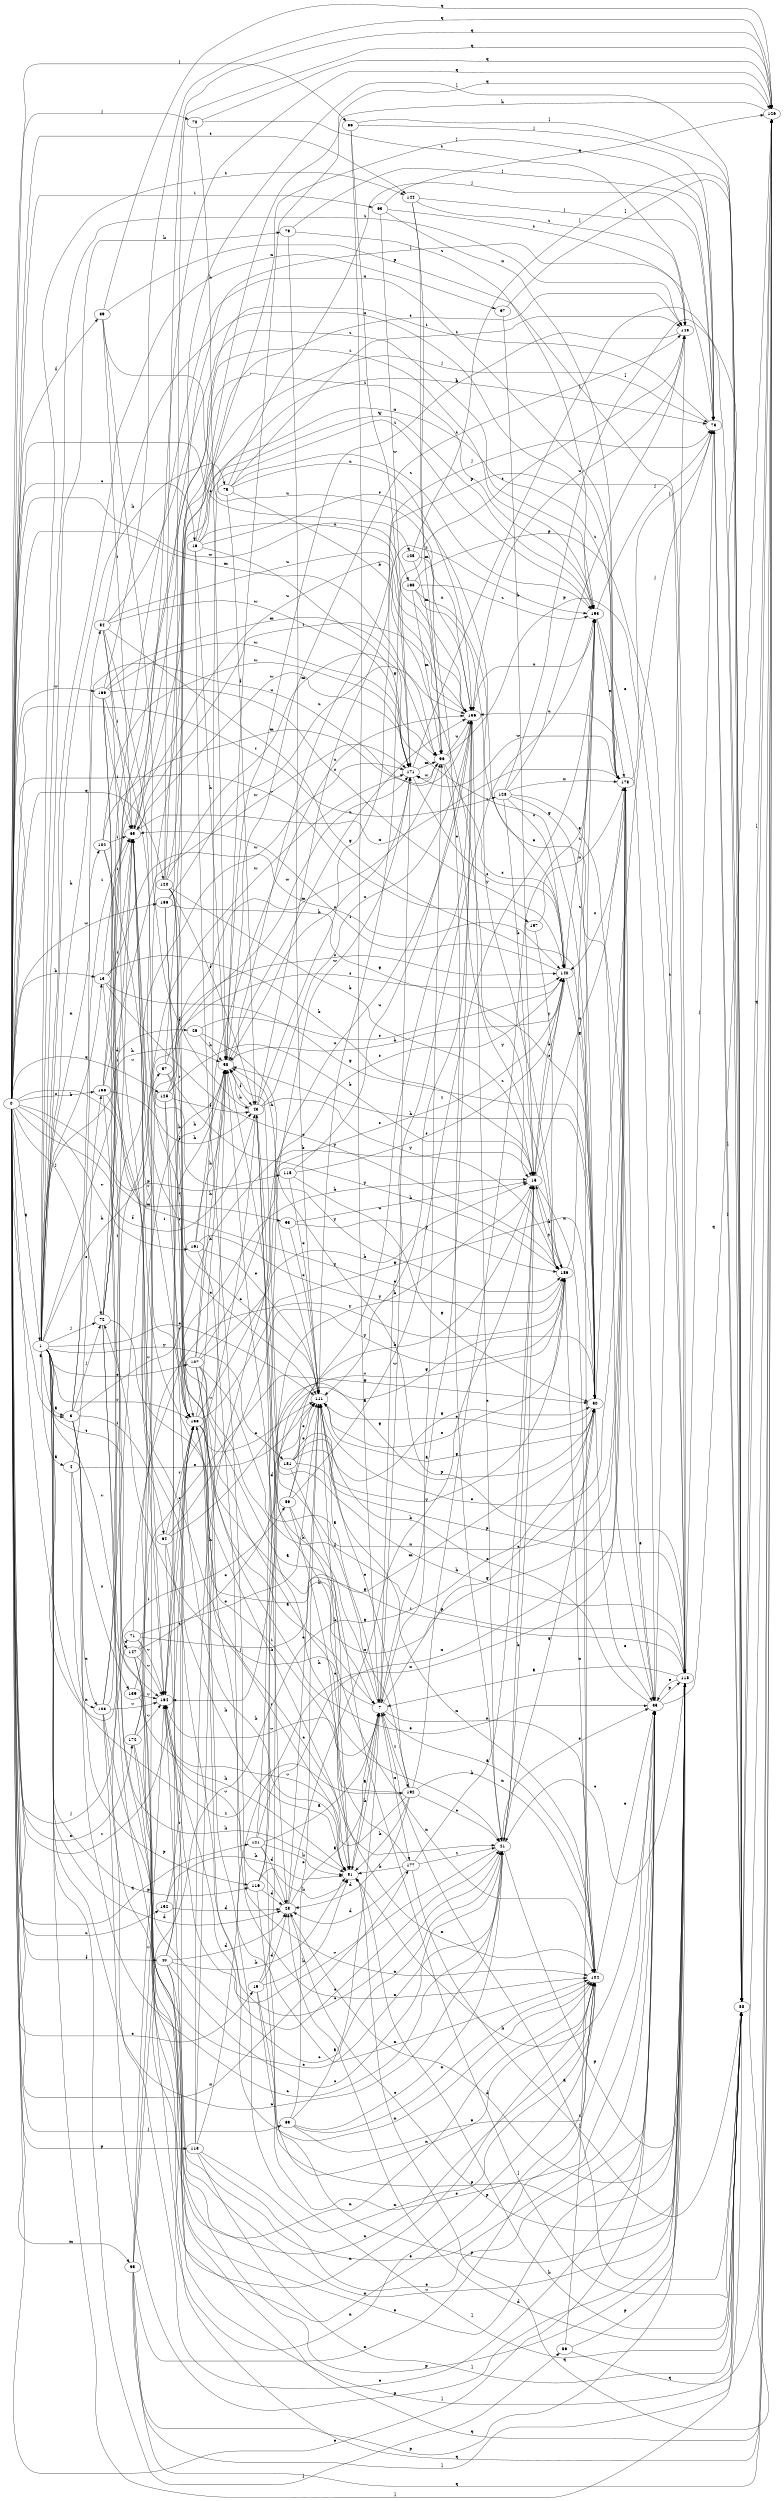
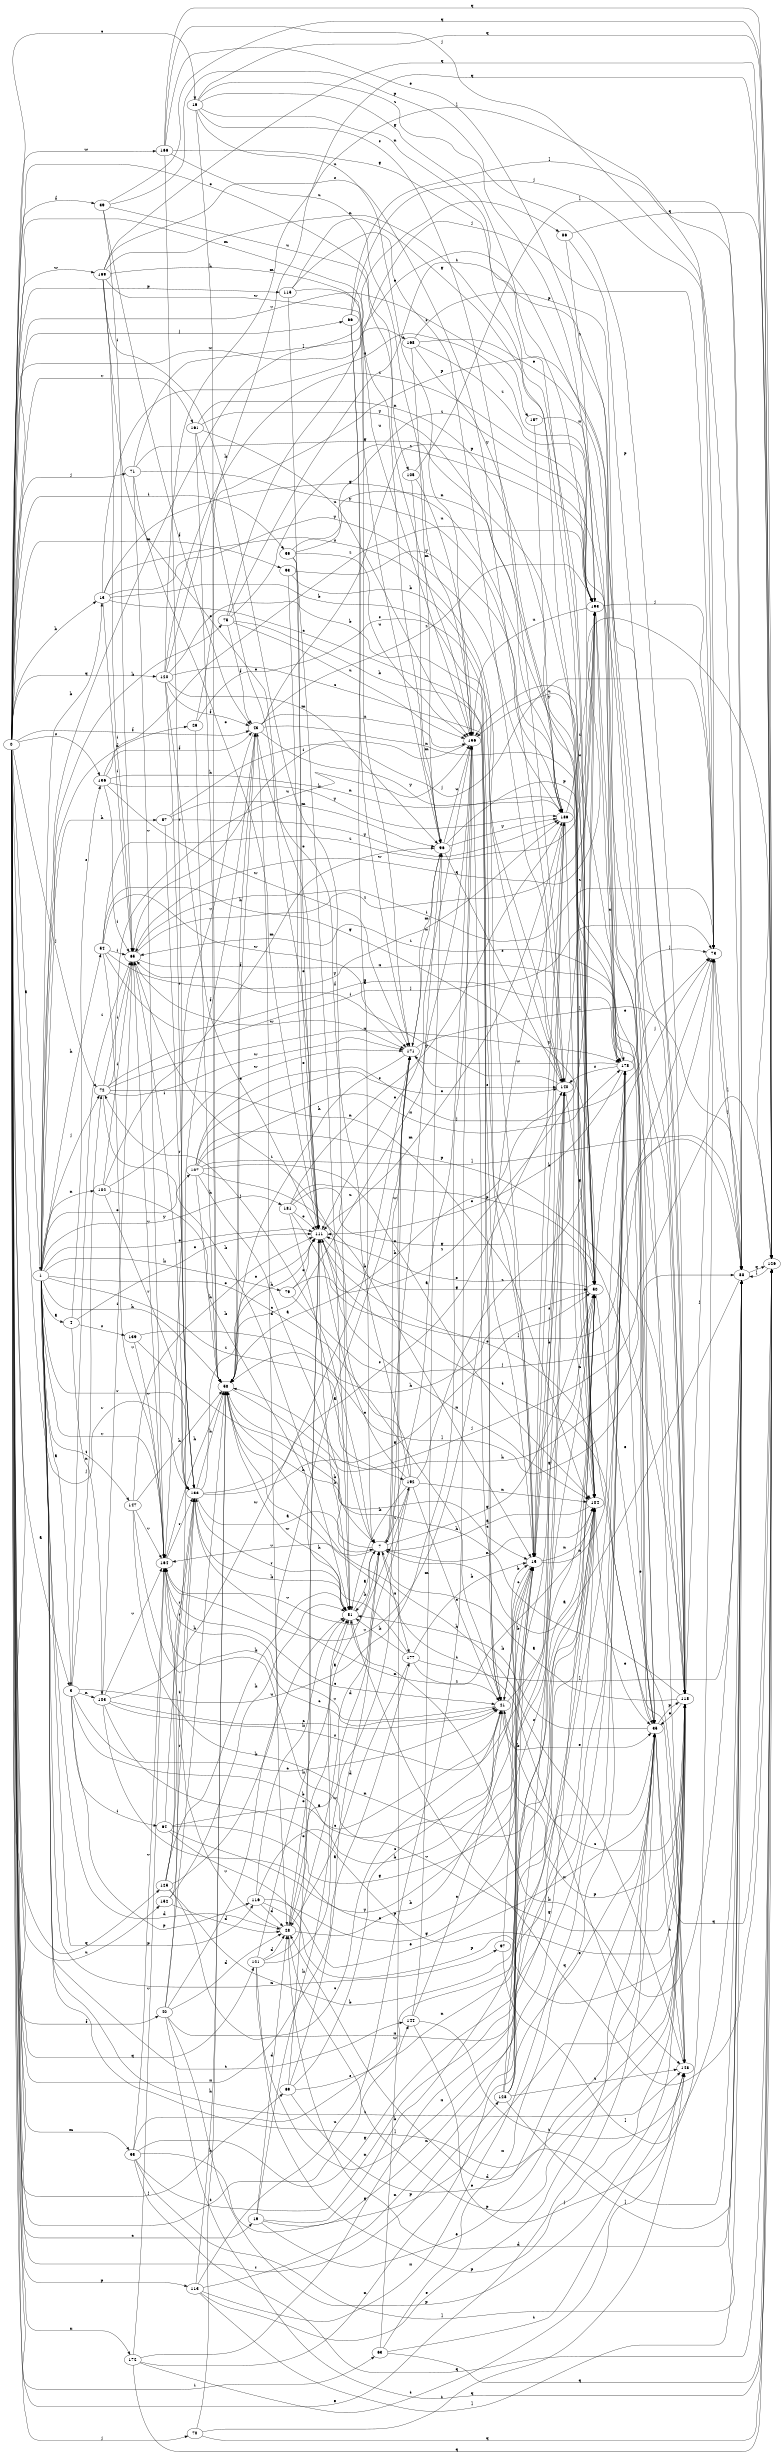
(401, 155) -> (681, 251)
(334, 557) -> none
(404, 1142) -> none
